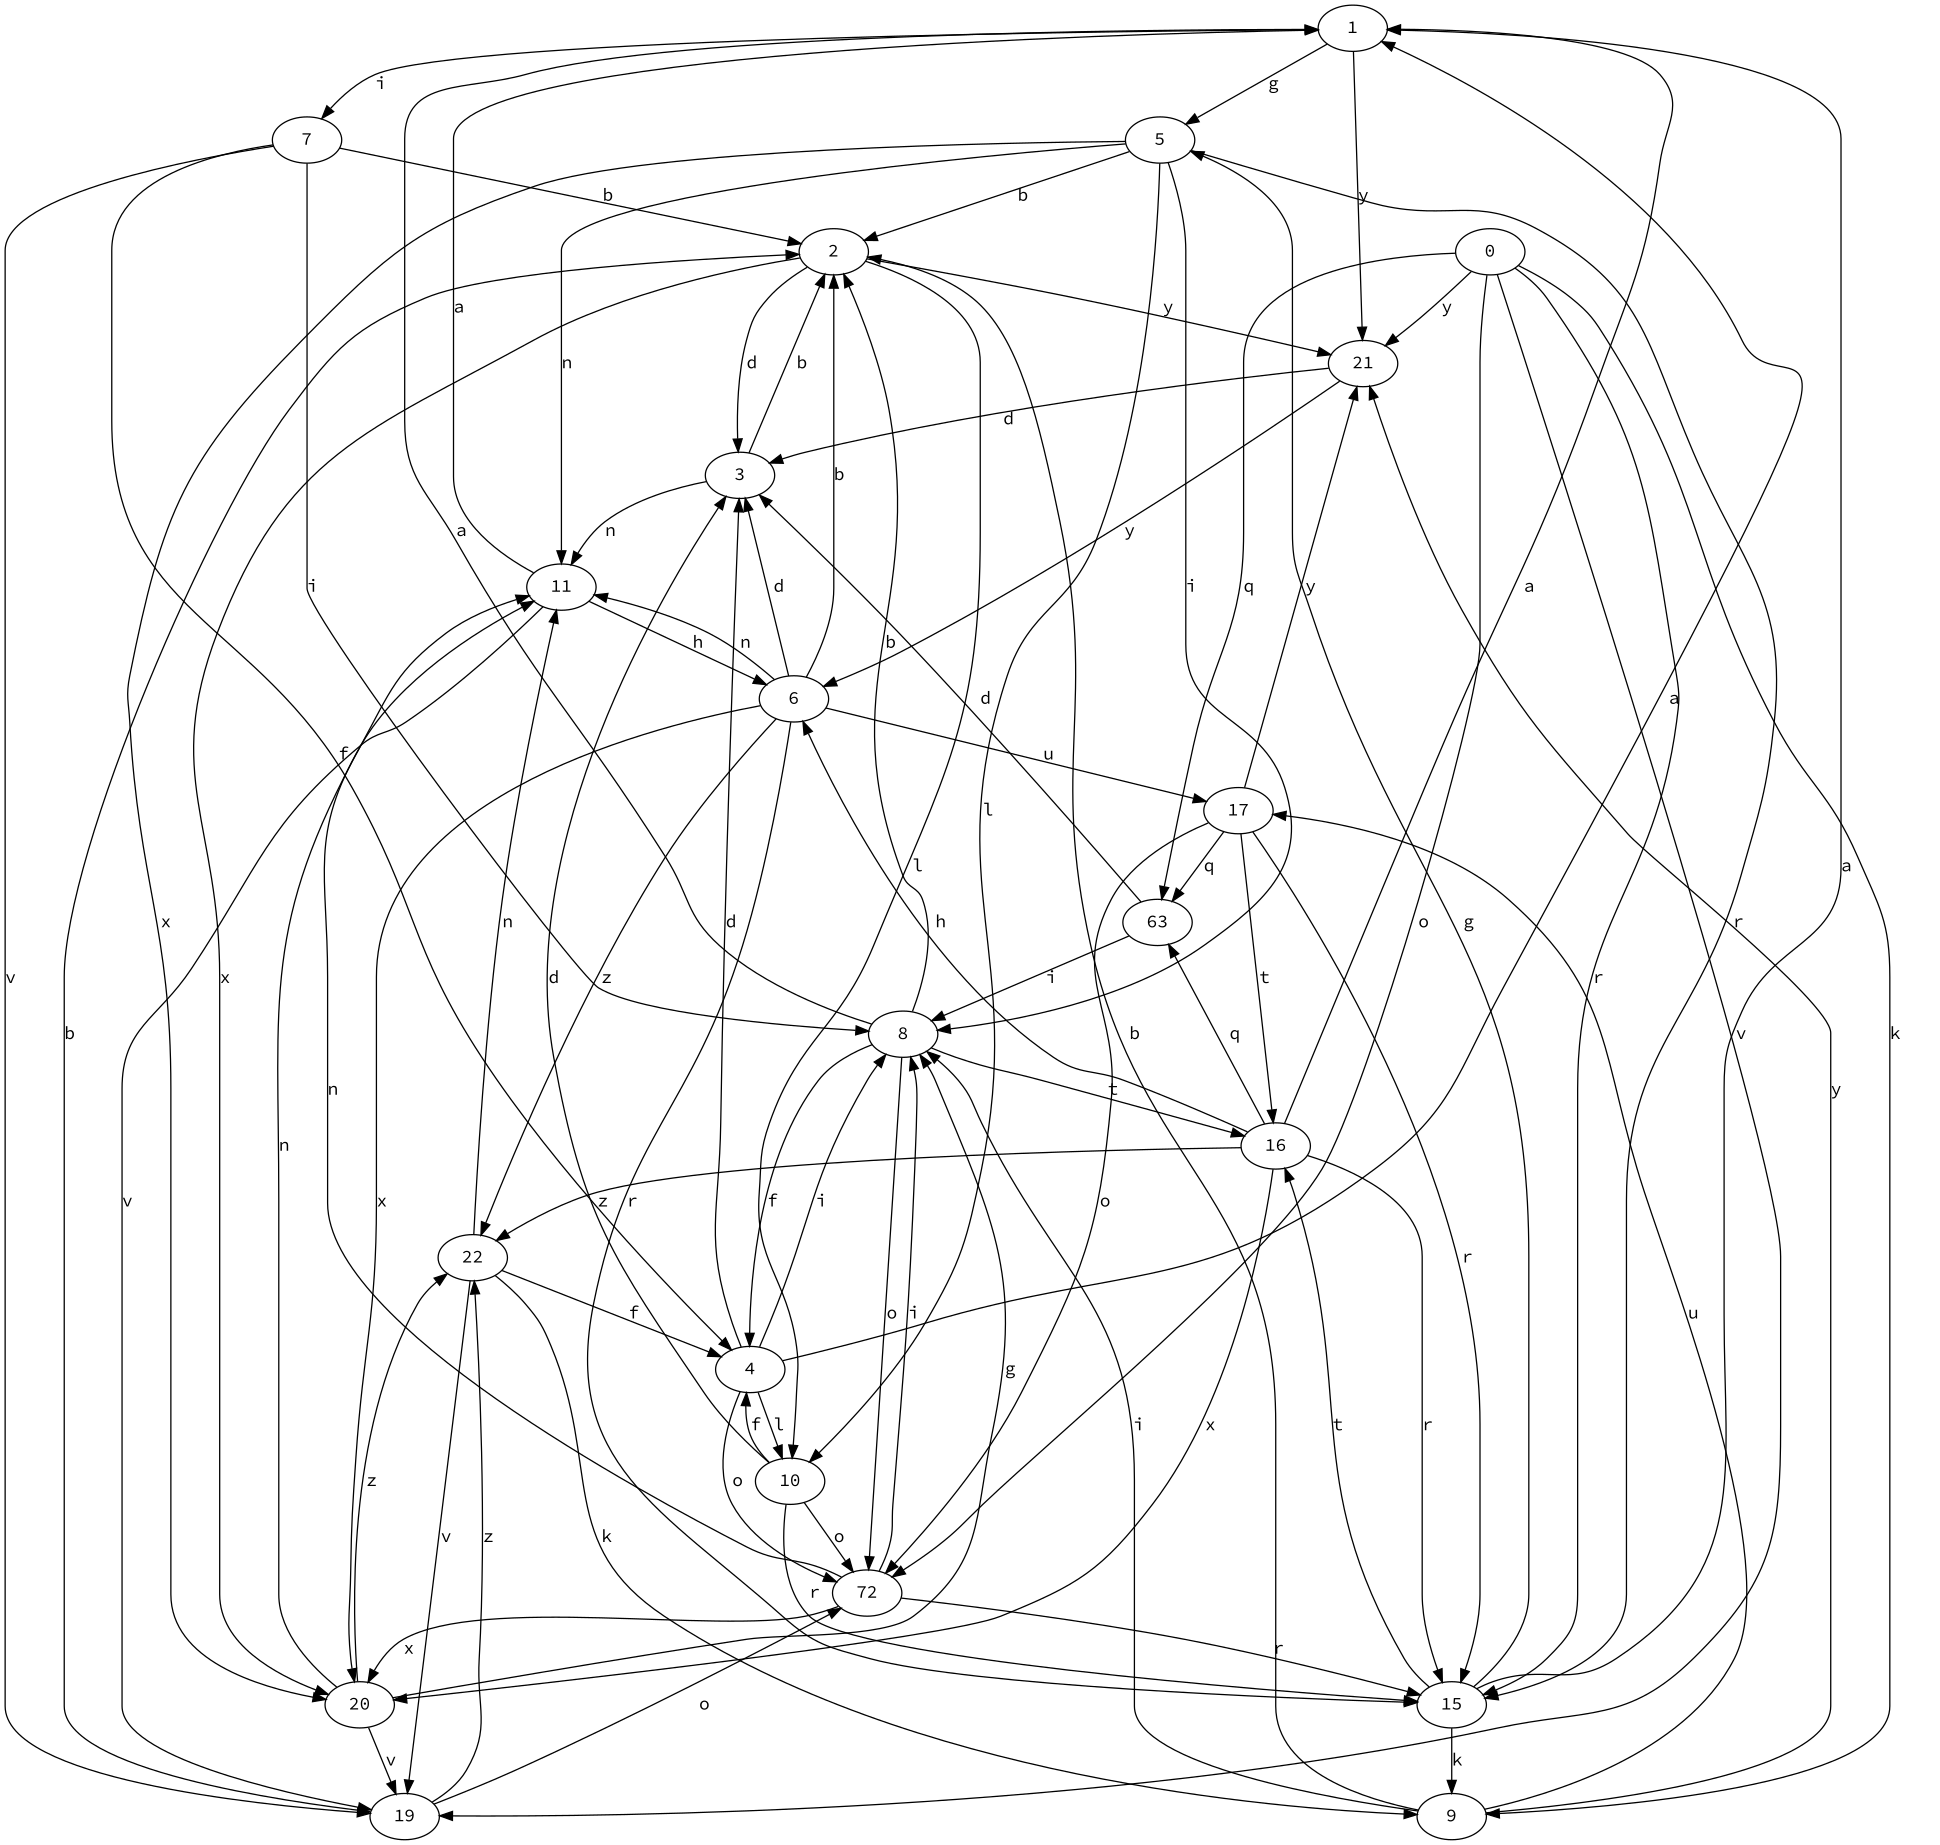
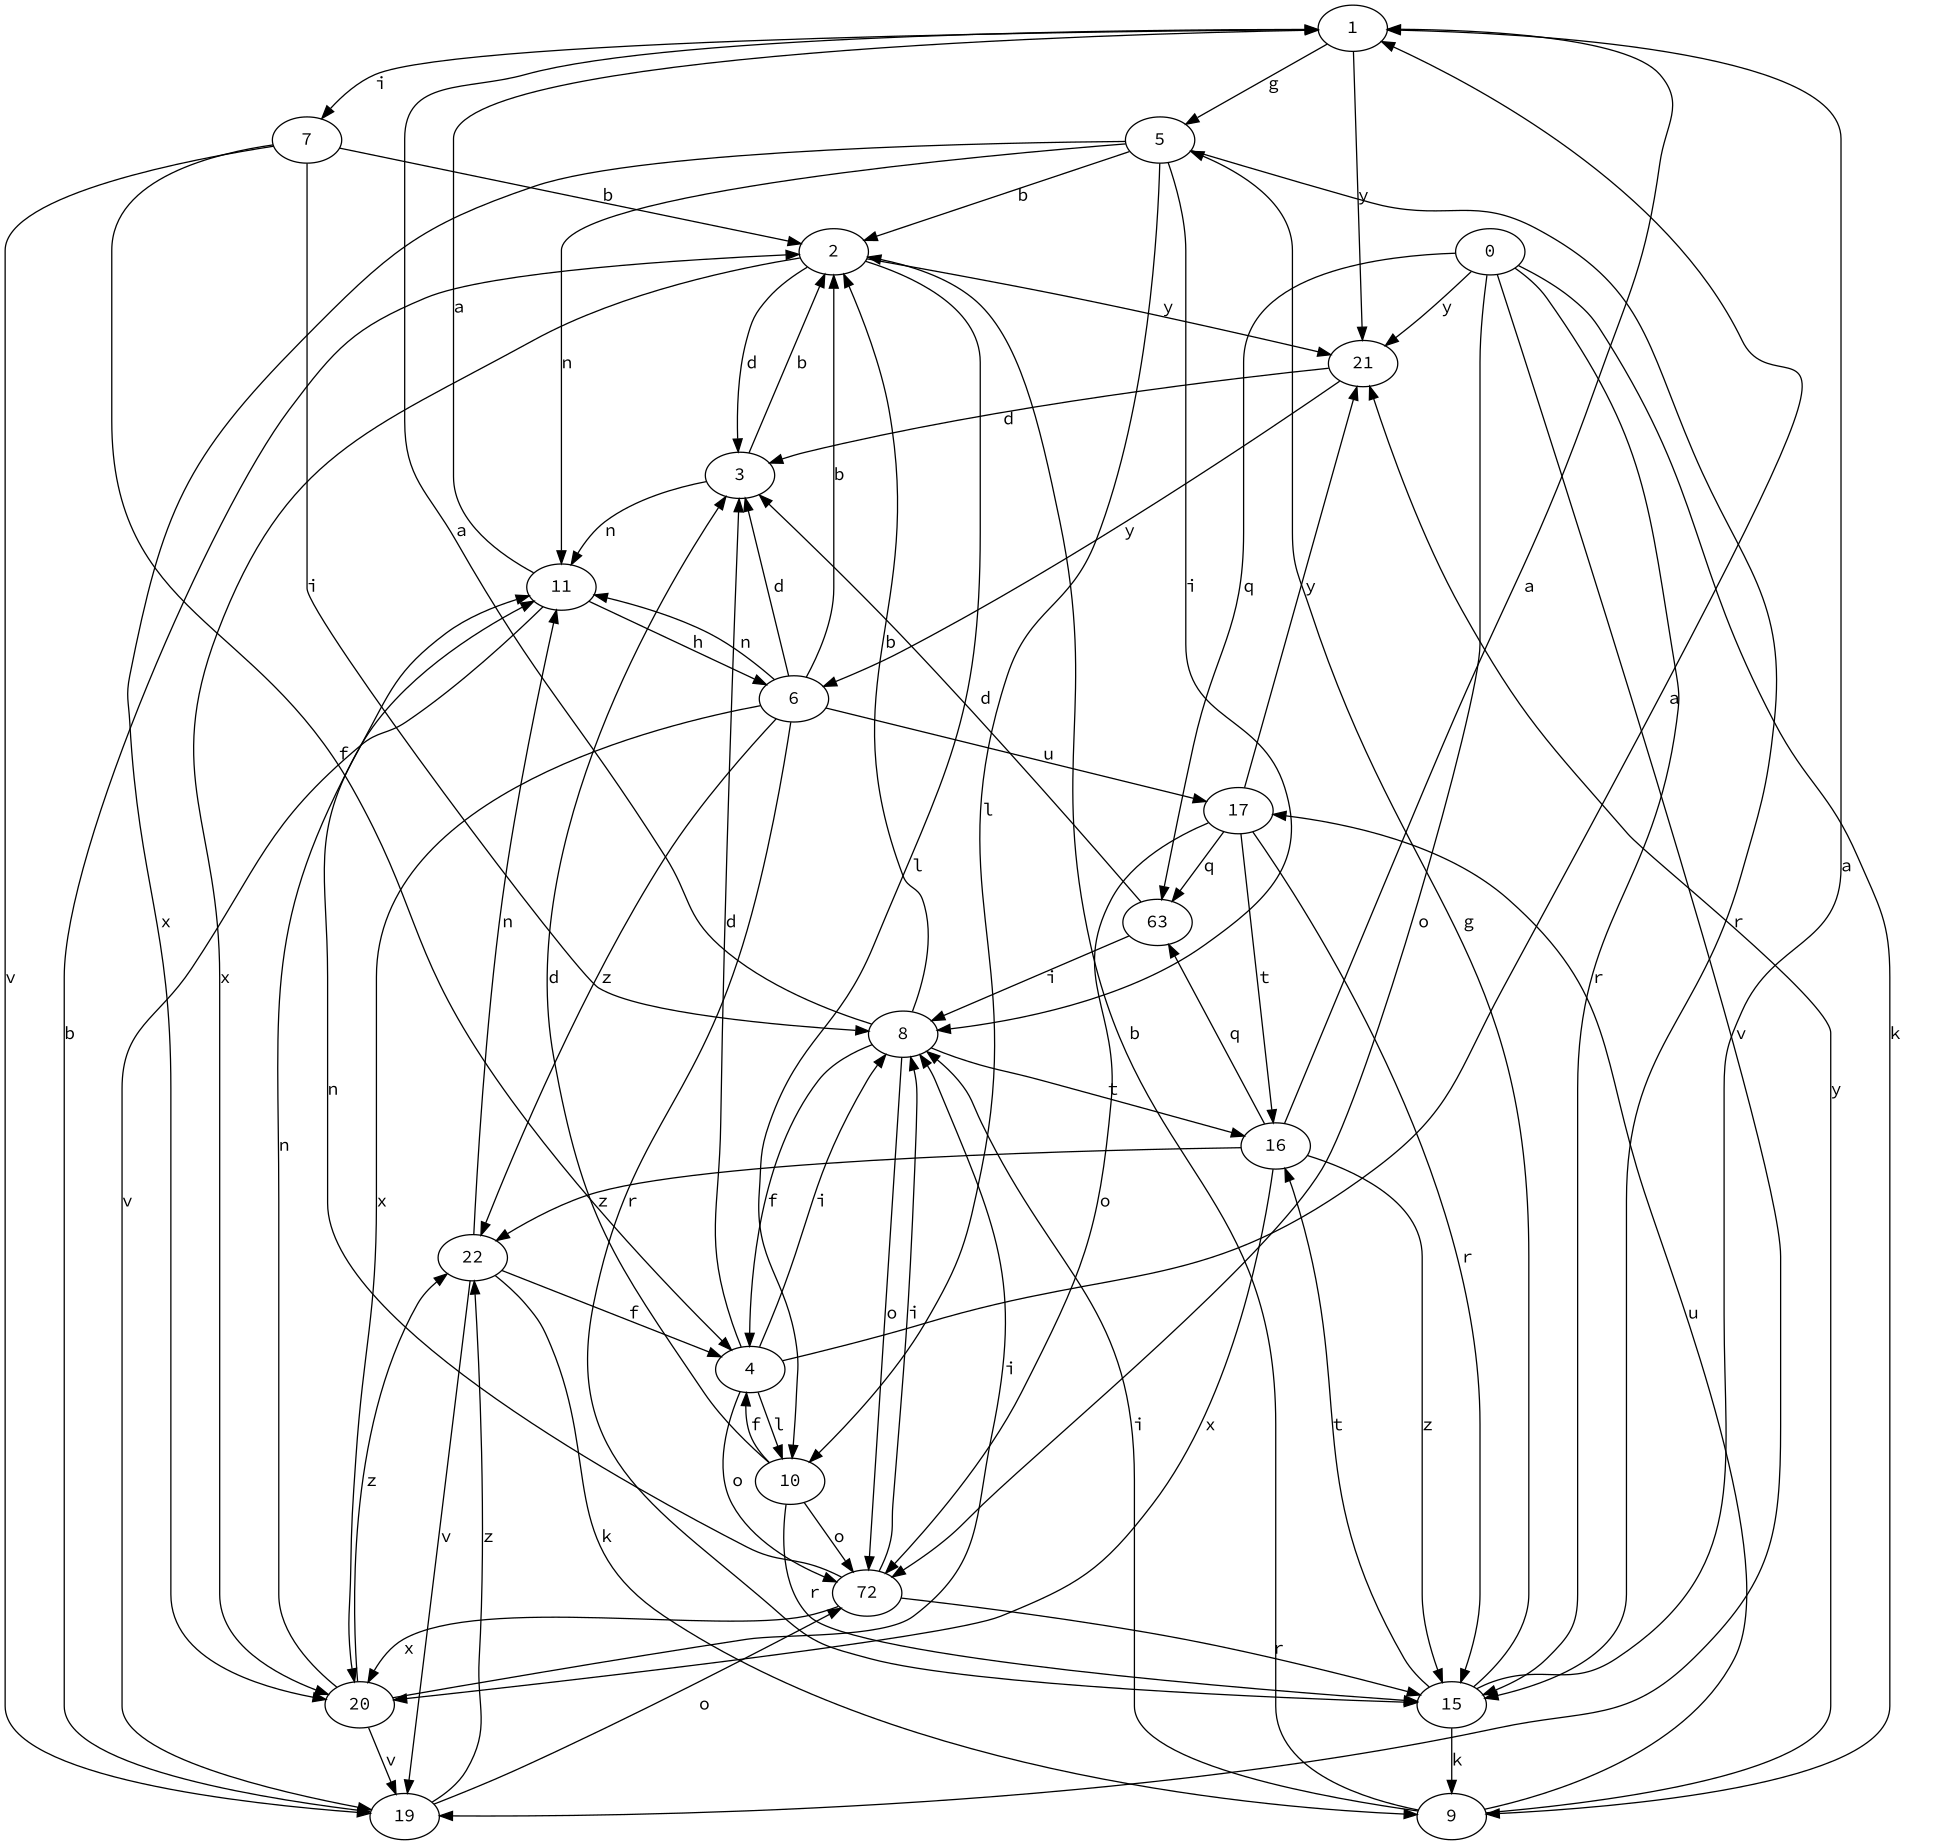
(977, 991) -> none
(1010, 1370) -> (1010, 1370)
(1428, 1425) -> (1428, 1425)
